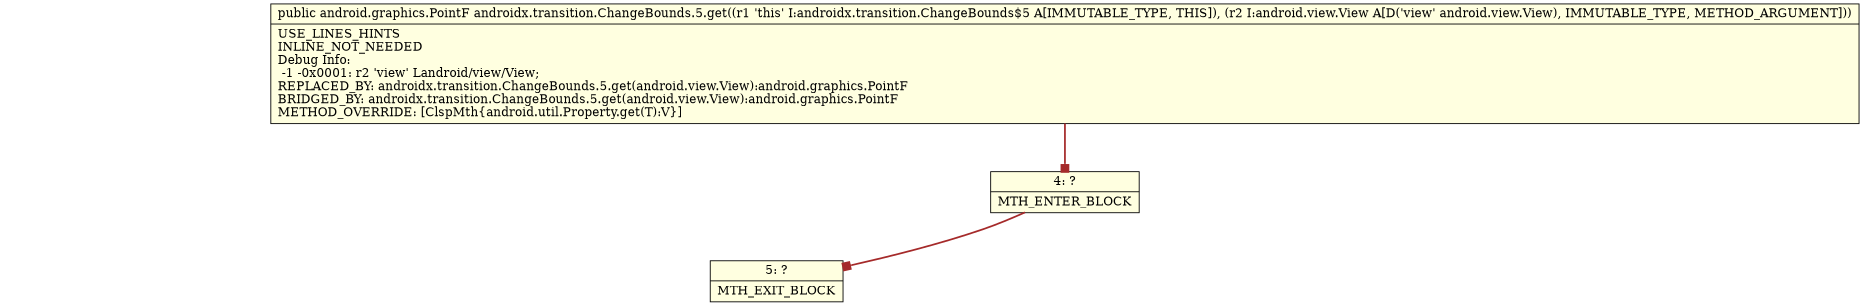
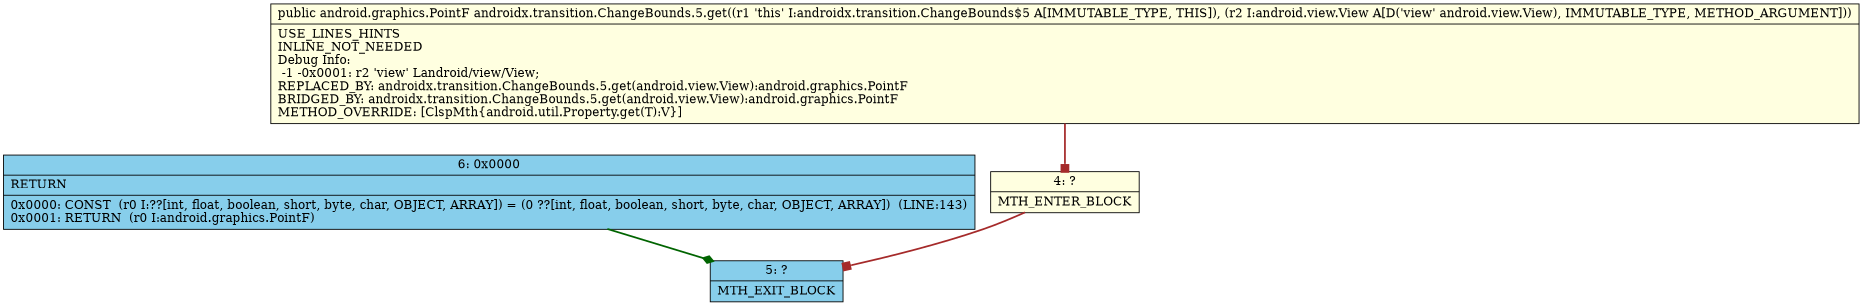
none -> (489, 192)
(777, 281) -> (777, 281)
